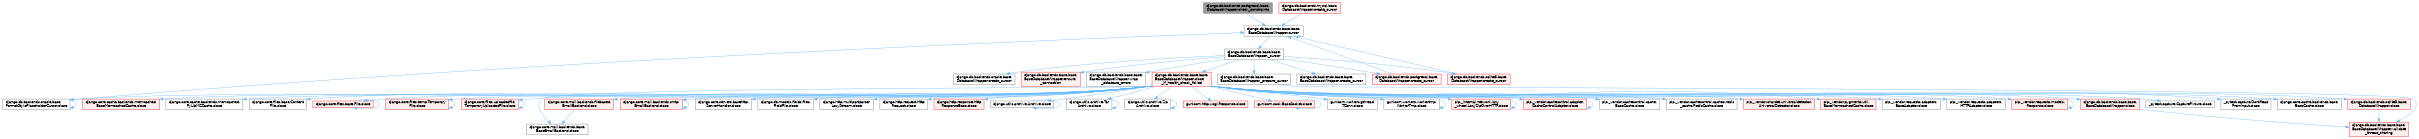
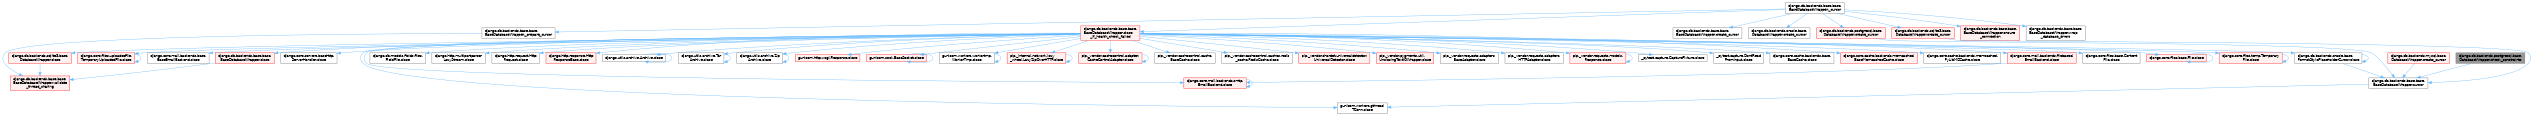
(1265, 41) -> (1880, 96)
(1848, 104) -> (1405, 58)
(569, 115) -> (1629, 76)
